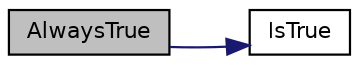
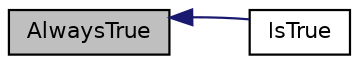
(198, 47) -> (221, 18)
